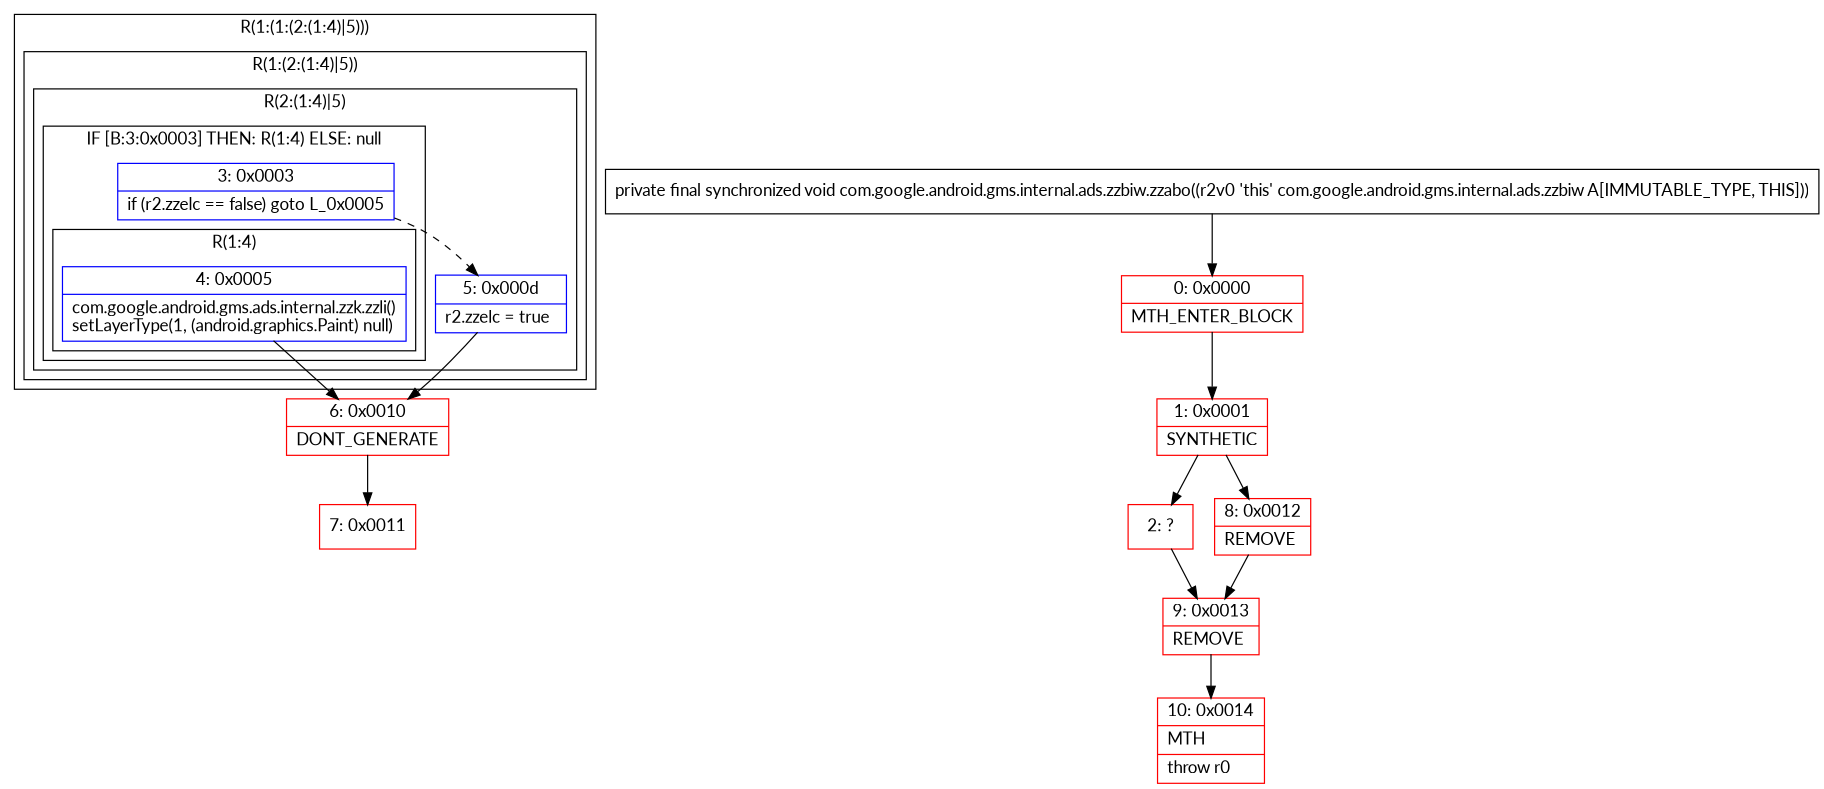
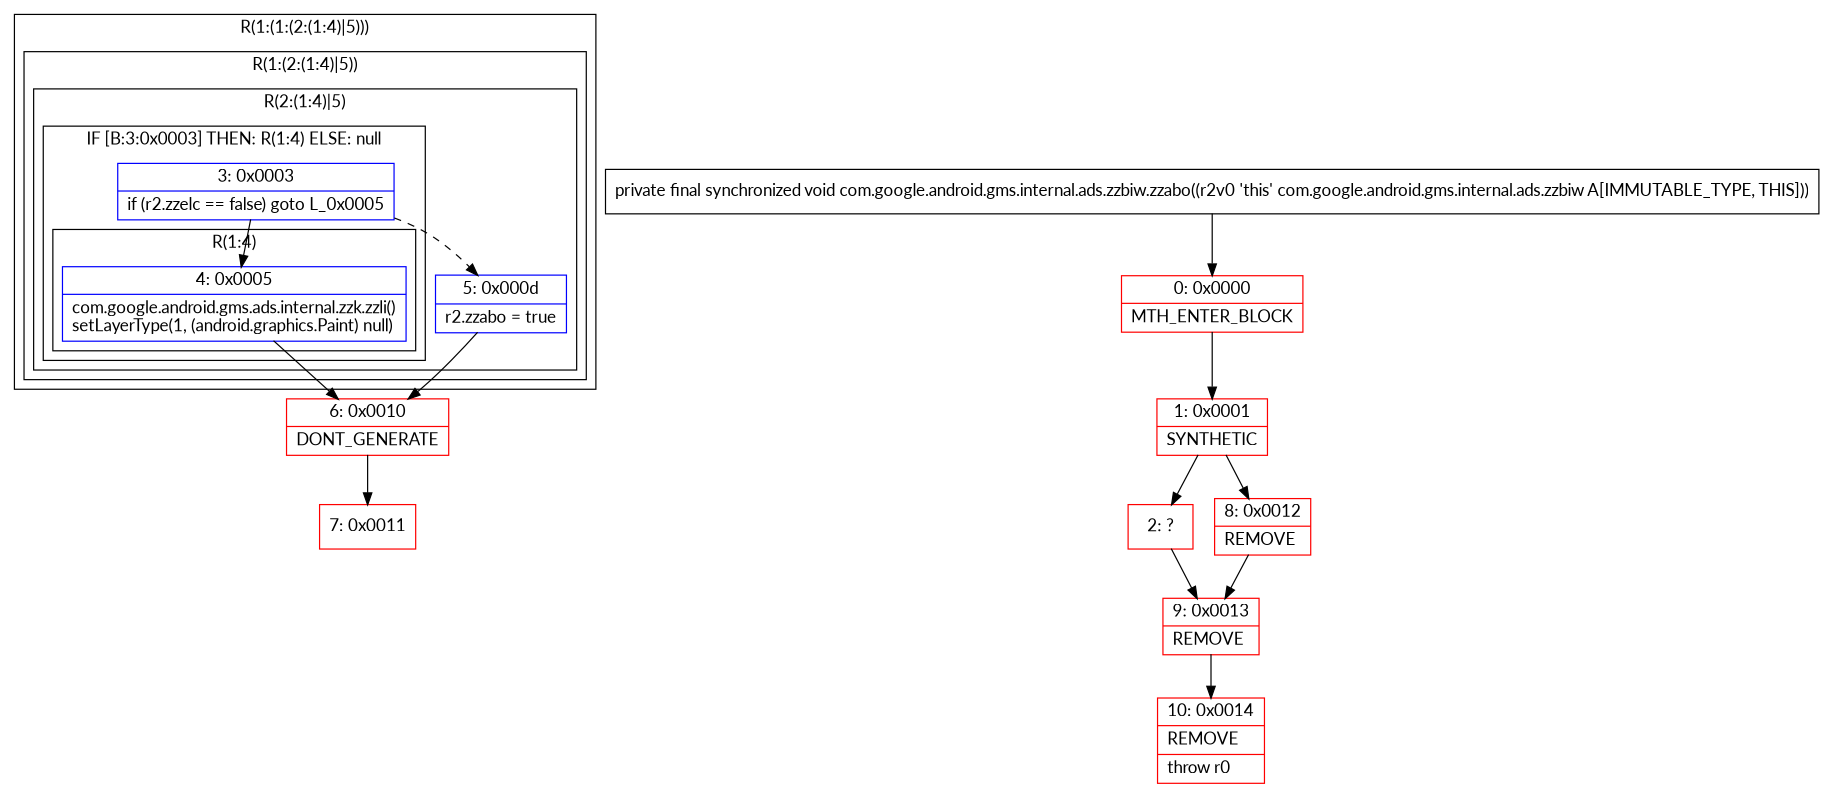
none -> (247, 237)
(498, 318) -> (501, 318)
(1186, 739) -> (1203, 739)
